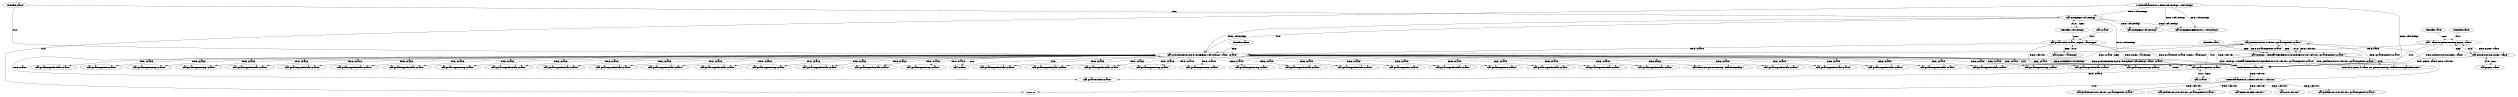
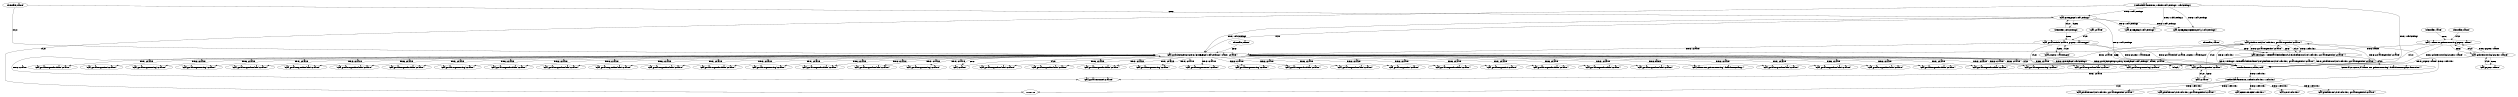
(2038, 55) -> (2035, 55)
